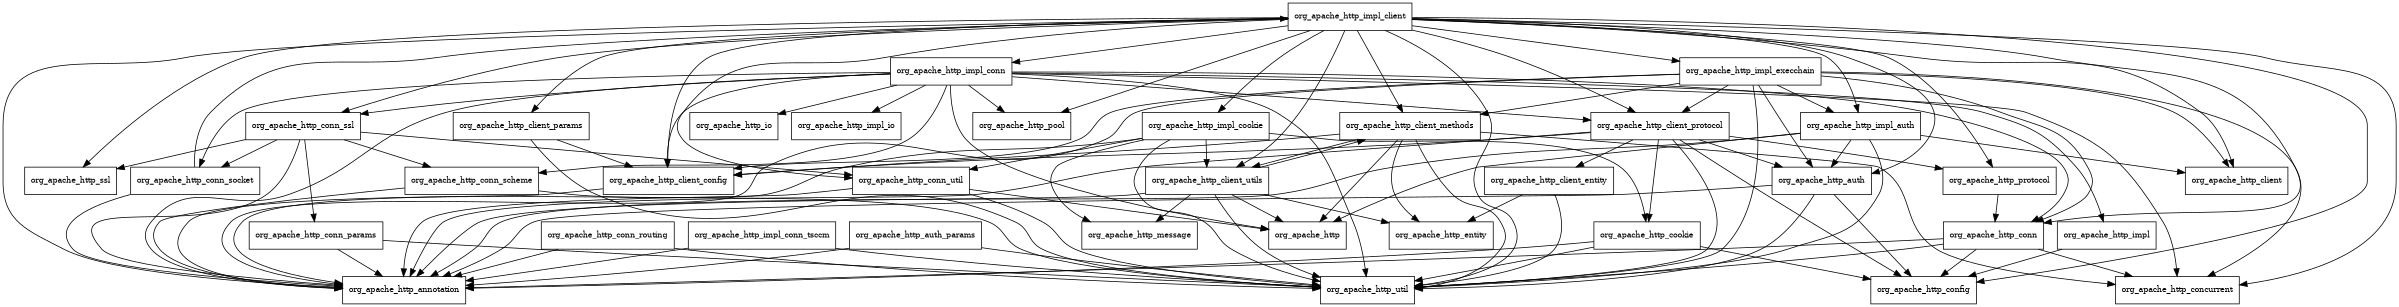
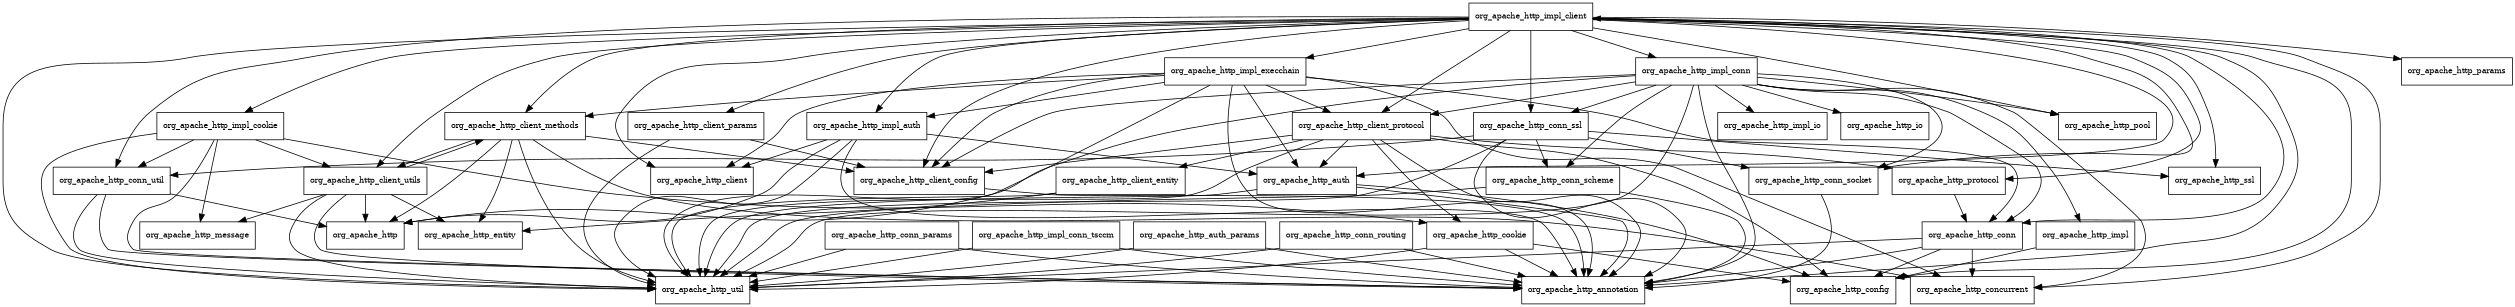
none -> (2457, 71)
(309, 177) -> (1105, 202)
